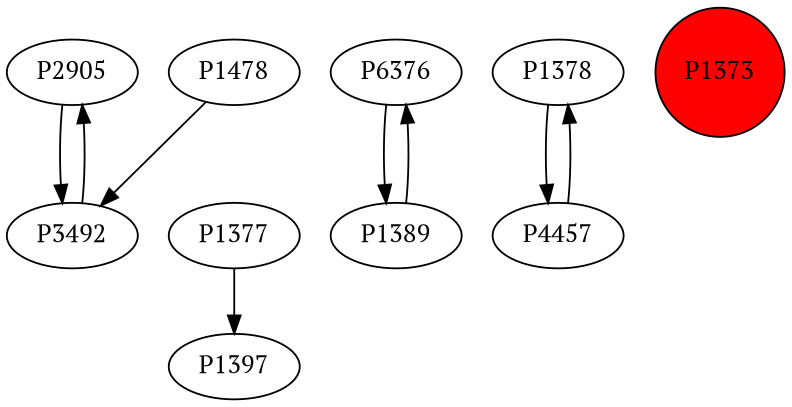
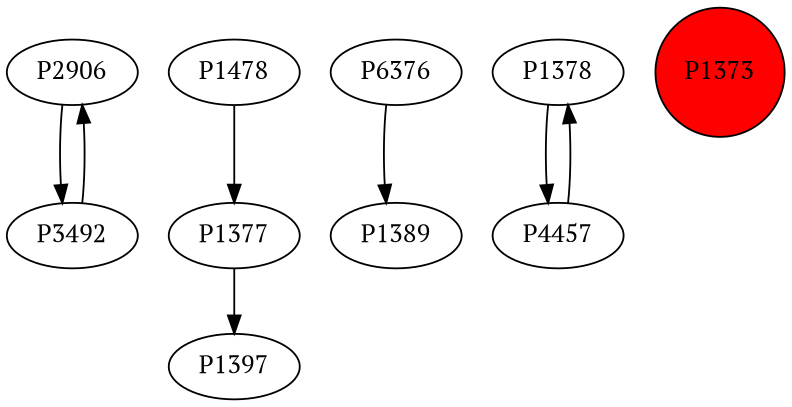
(72, 72) -> (72, 72)
(160, 147) -> (234, 145)
(408, 163) -> none
